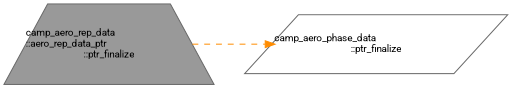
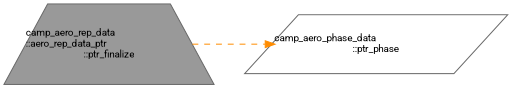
(376, 44) -> (376, 44)
